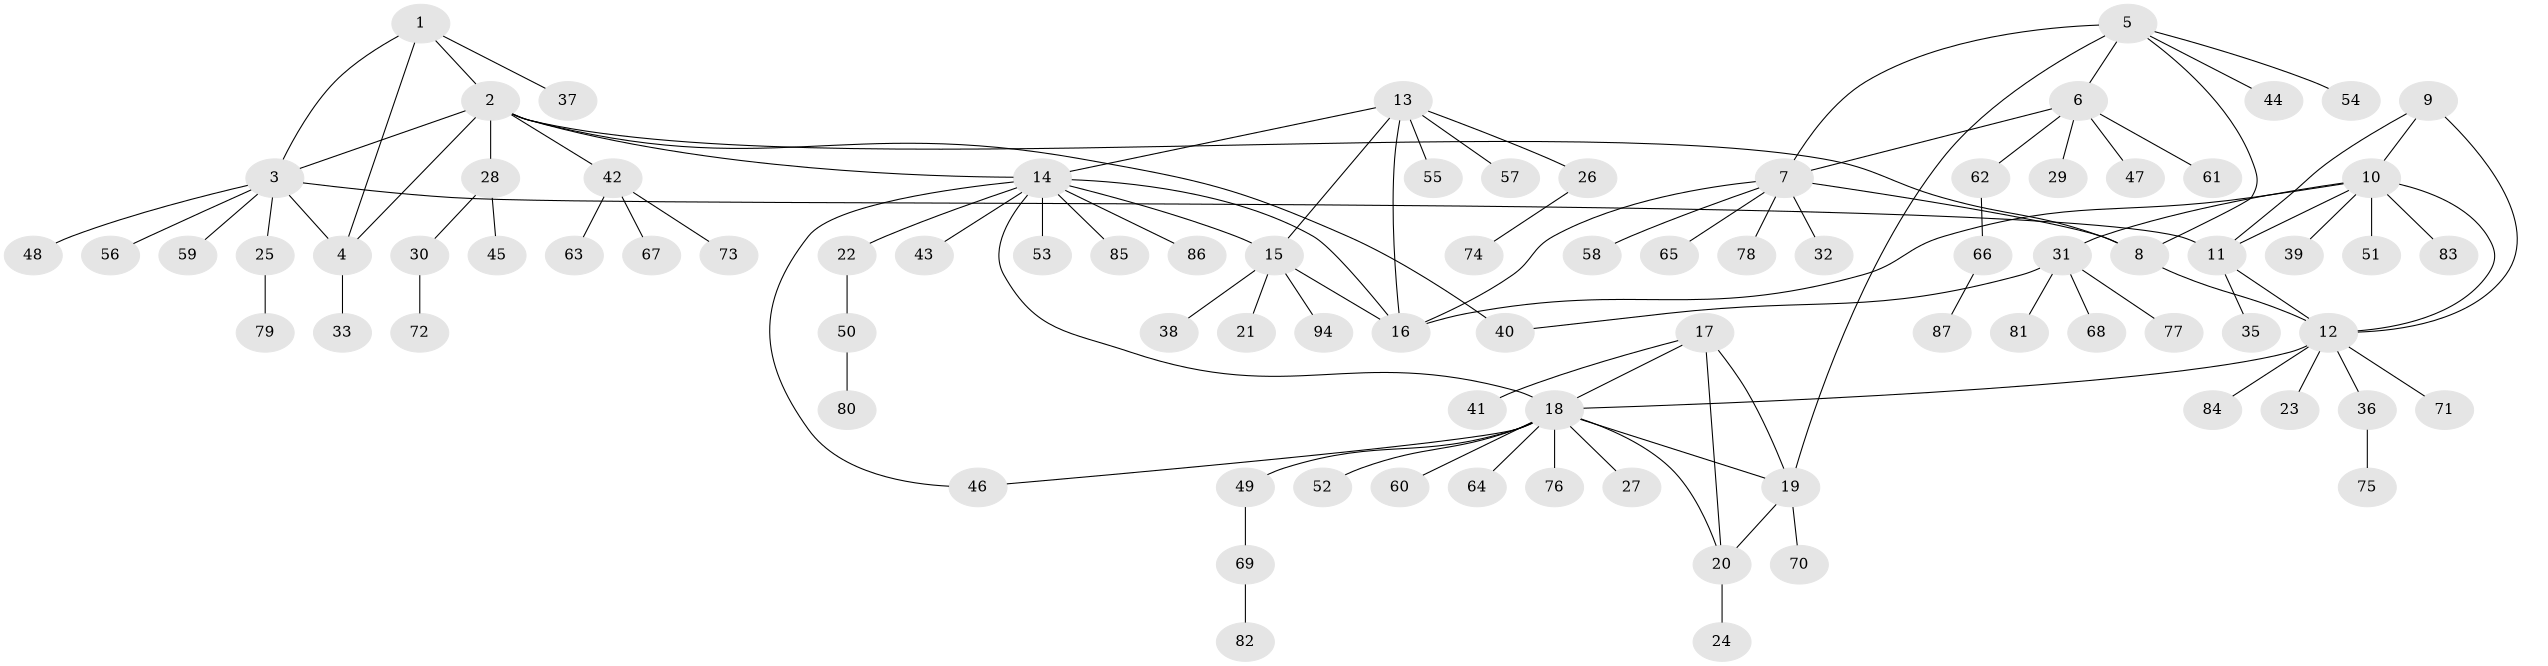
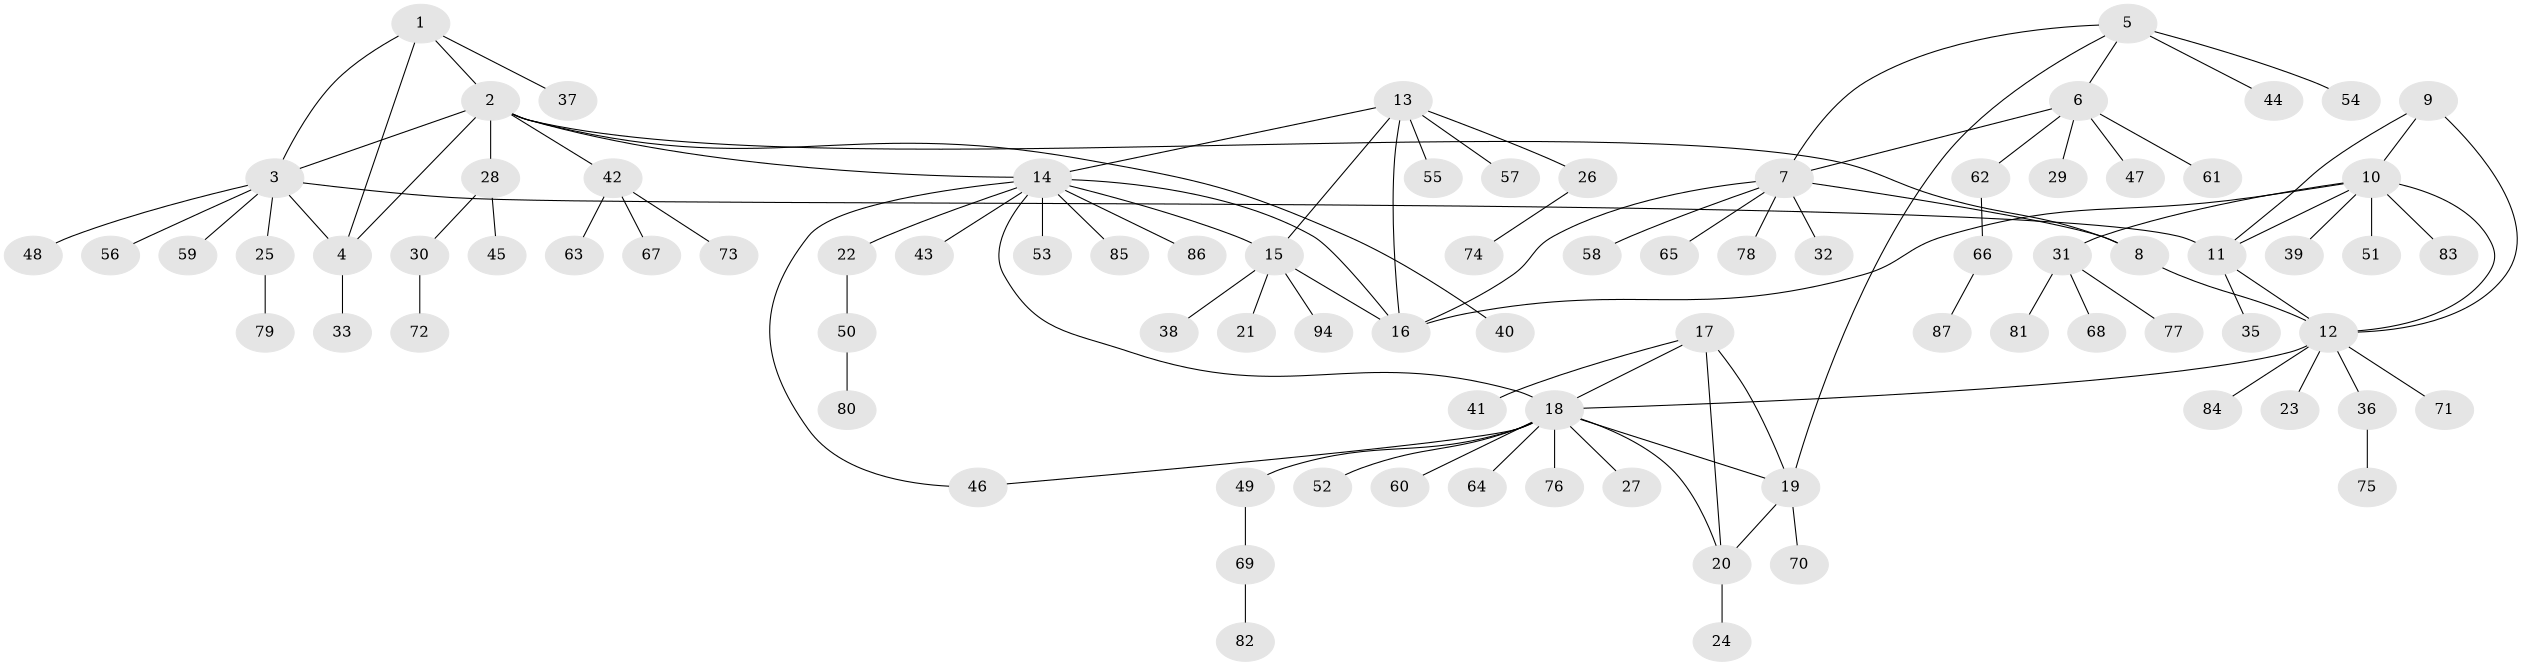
(2247, 150) -> none
(1788, 305) -> none
